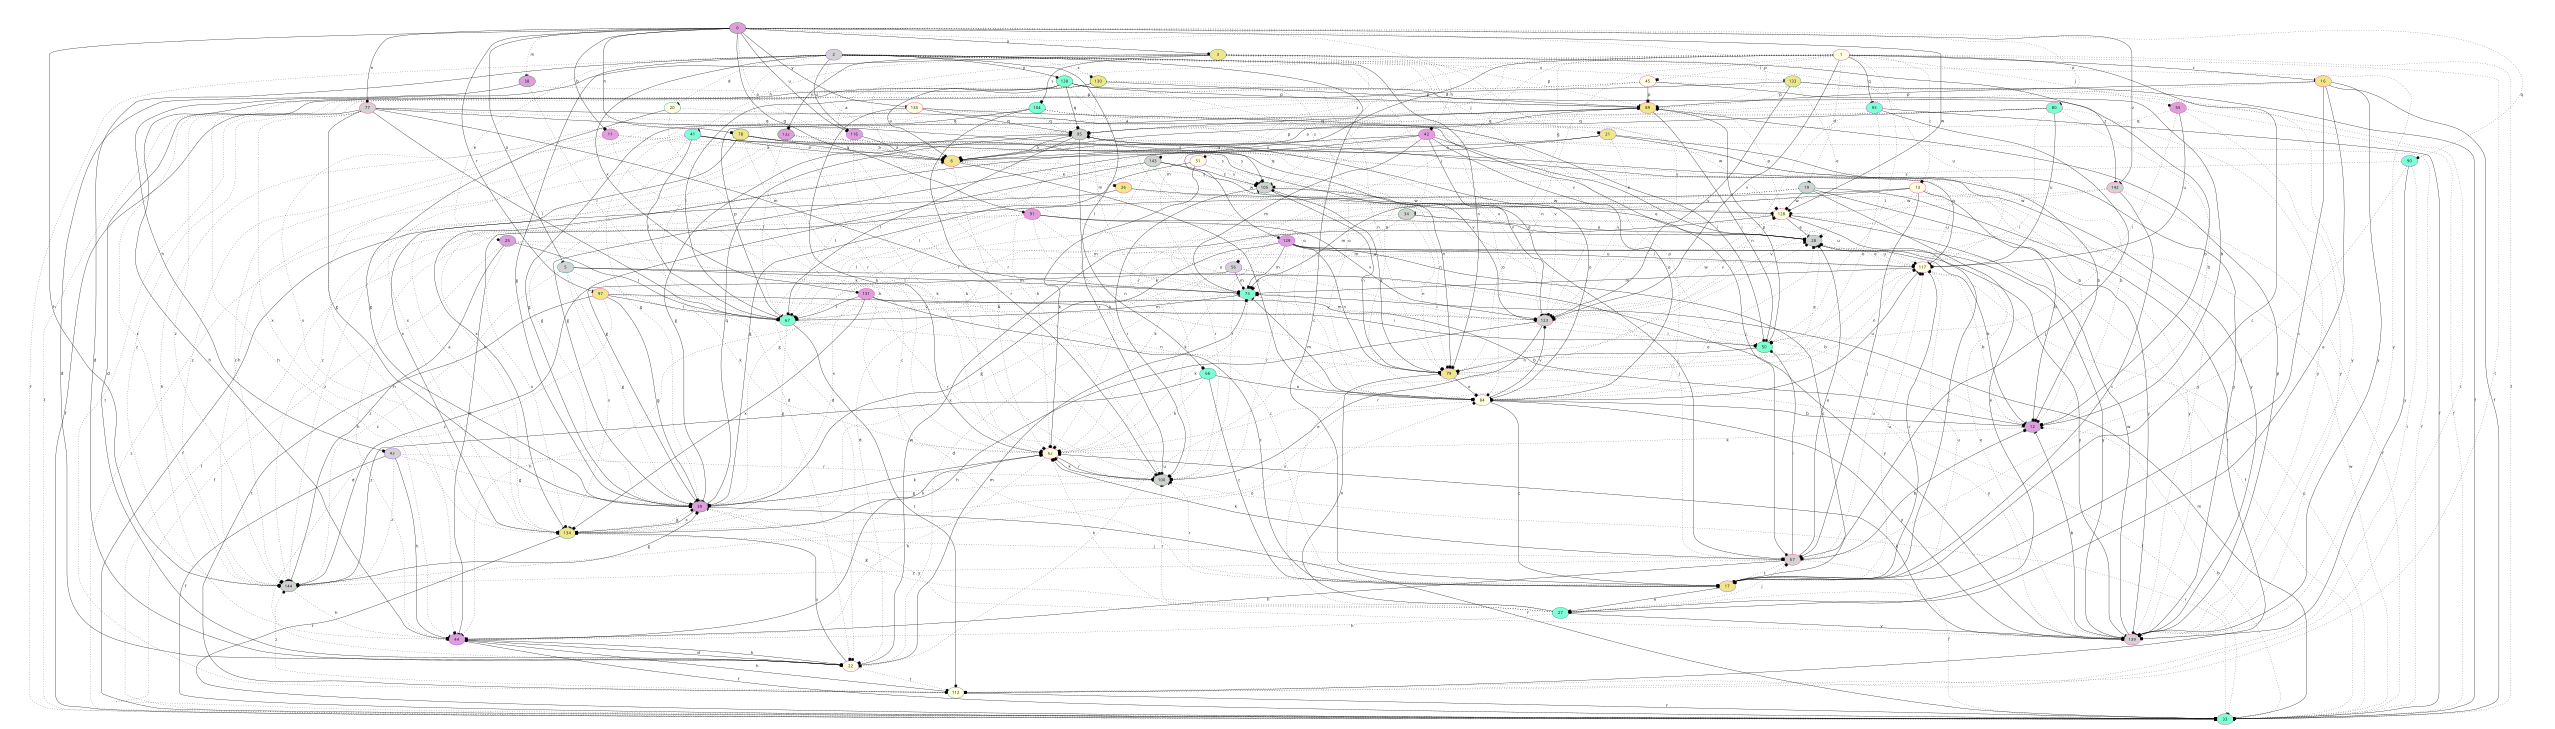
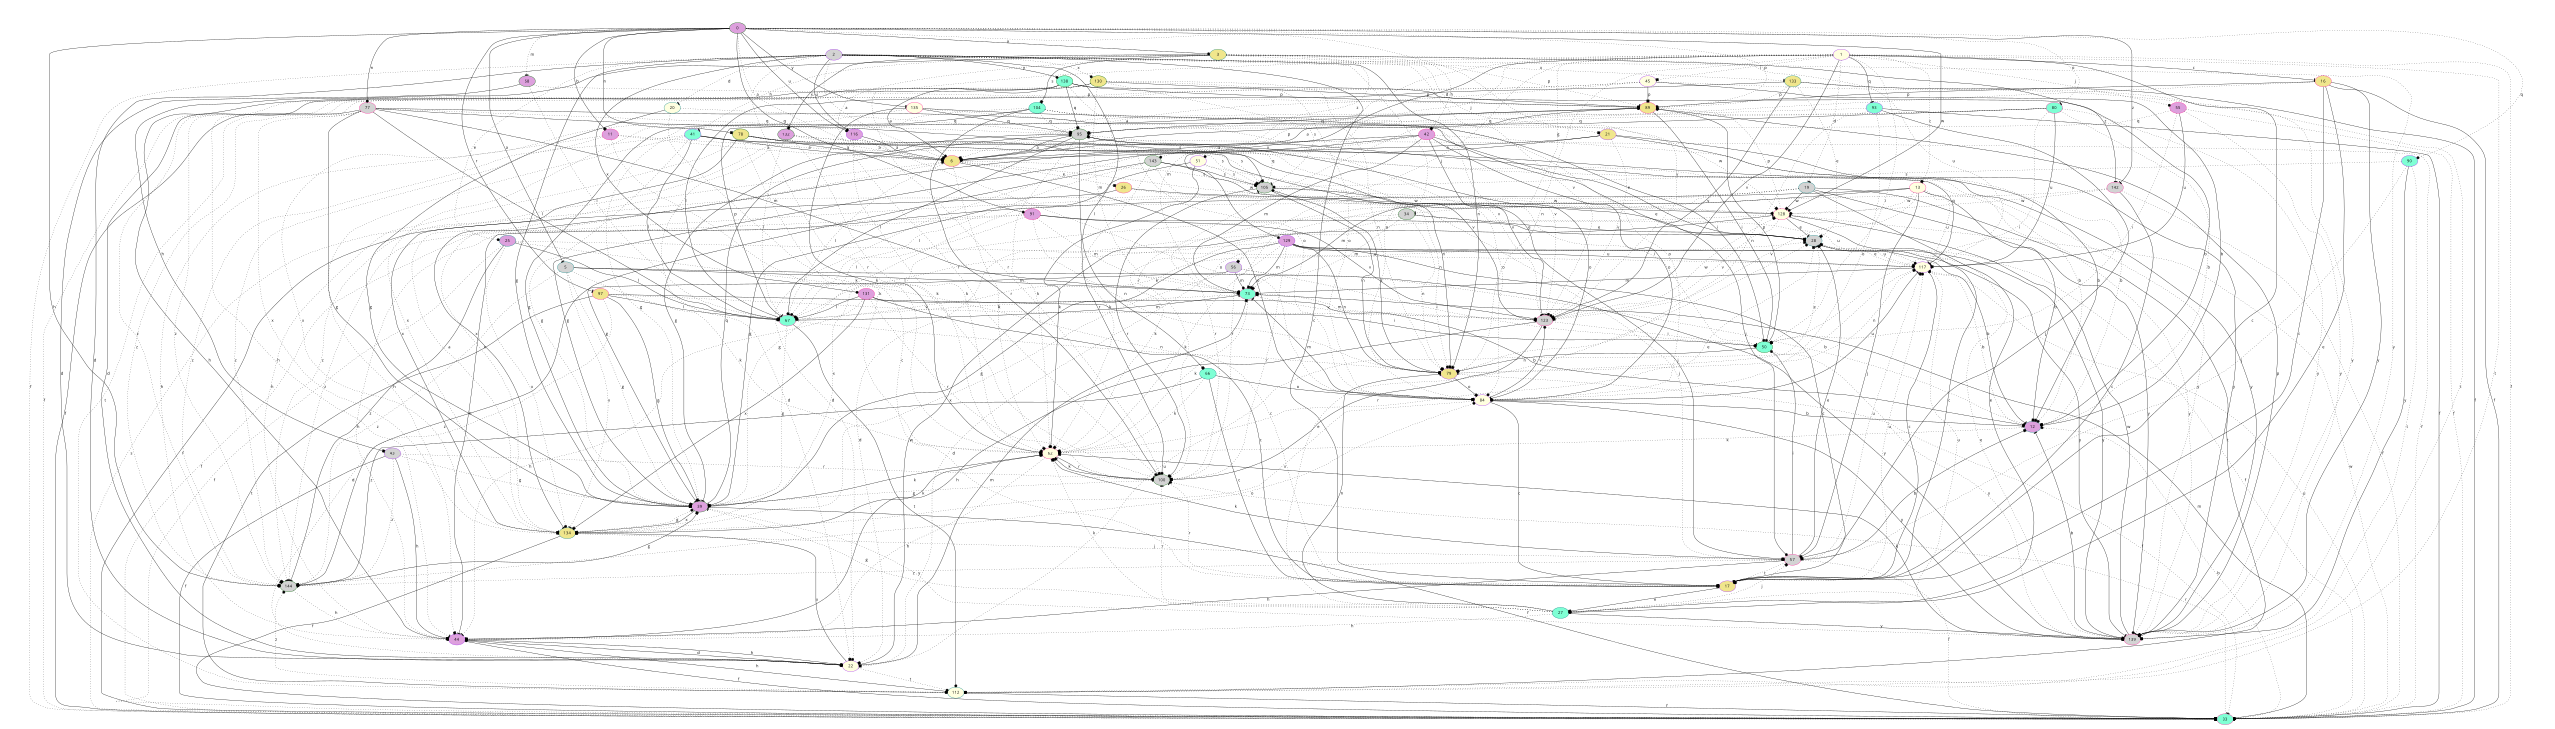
(346, 229) -> (316, 296)
